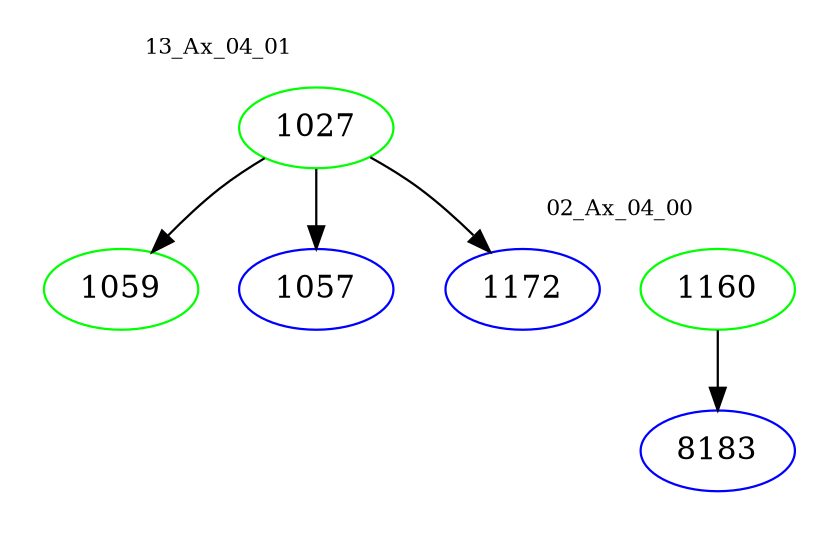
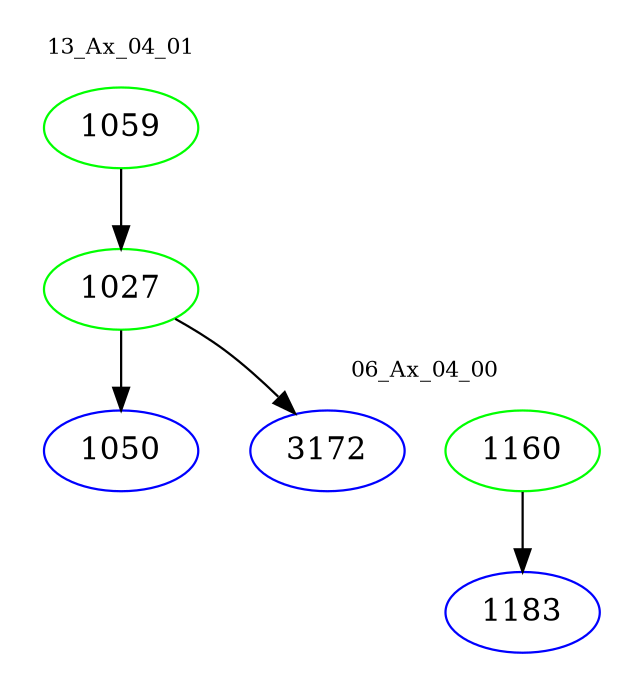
(214, 193) -> (121, 198)
(620, 210) -> (425, 371)
(316, 289) -> (121, 451)
(523, 289) -> (327, 451)
(718, 451) -> (523, 612)
